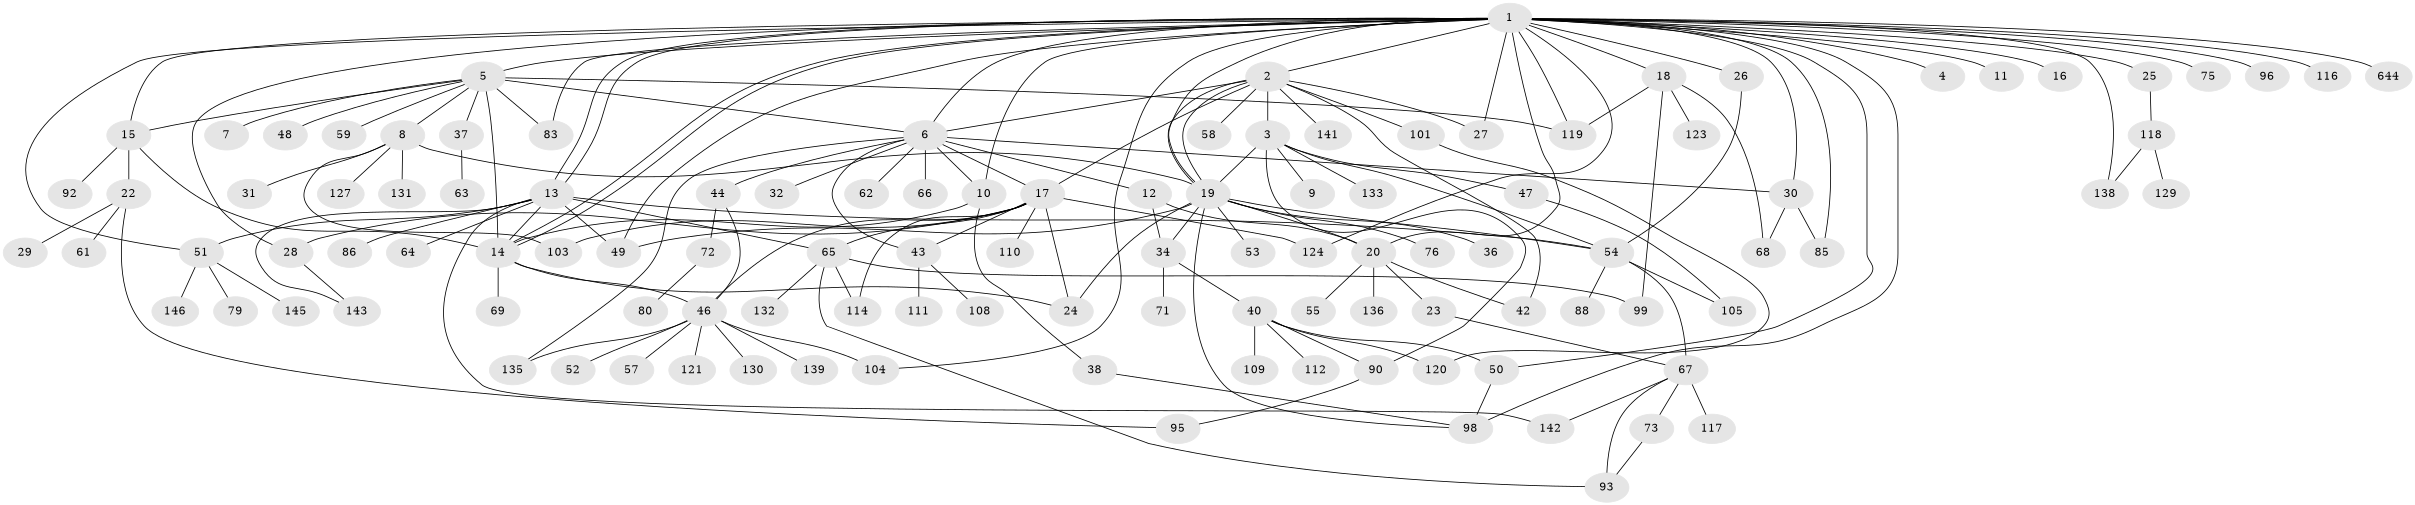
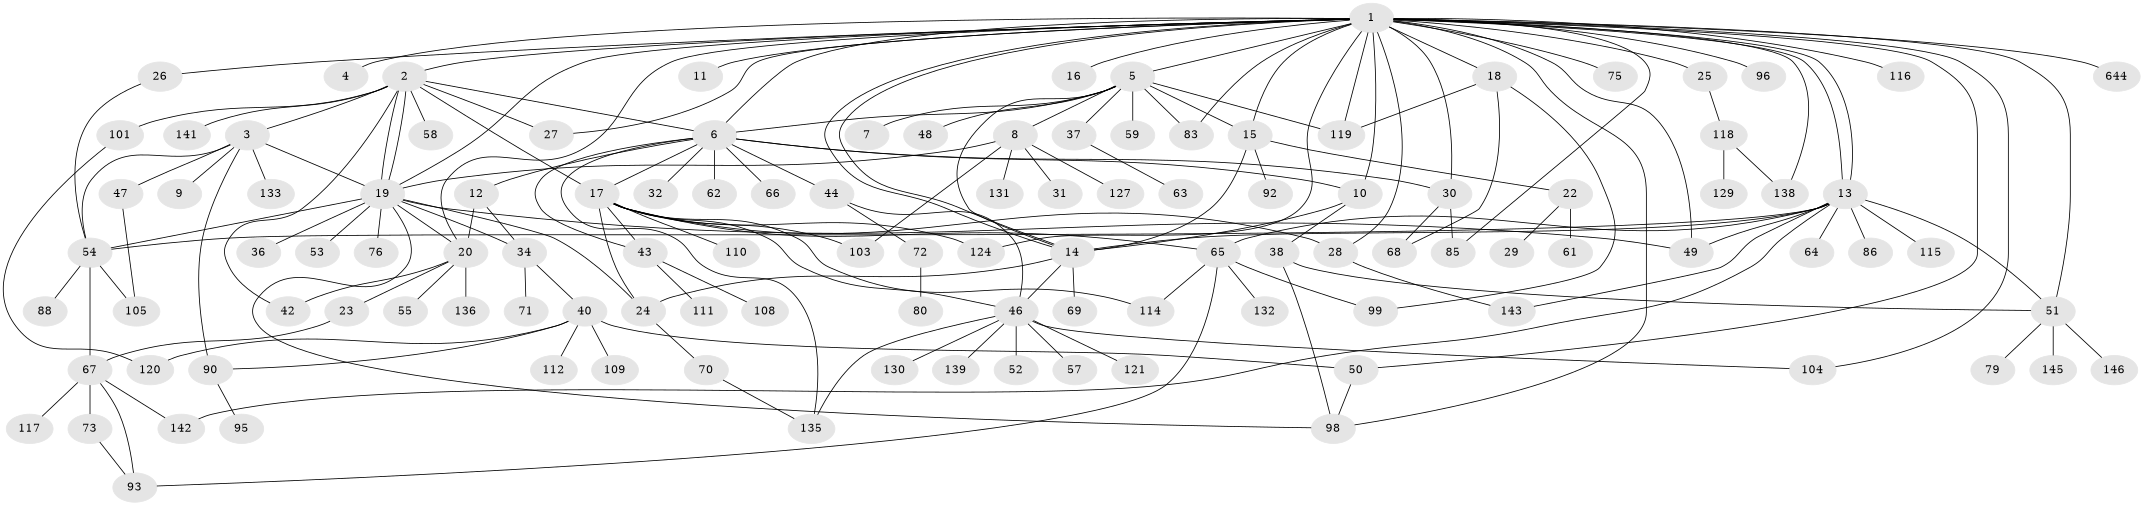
(1697, 135) -> none
none -> (1931, 253)
none -> (1624, 299)
none -> (706, 370)
(499, 394) -> none
